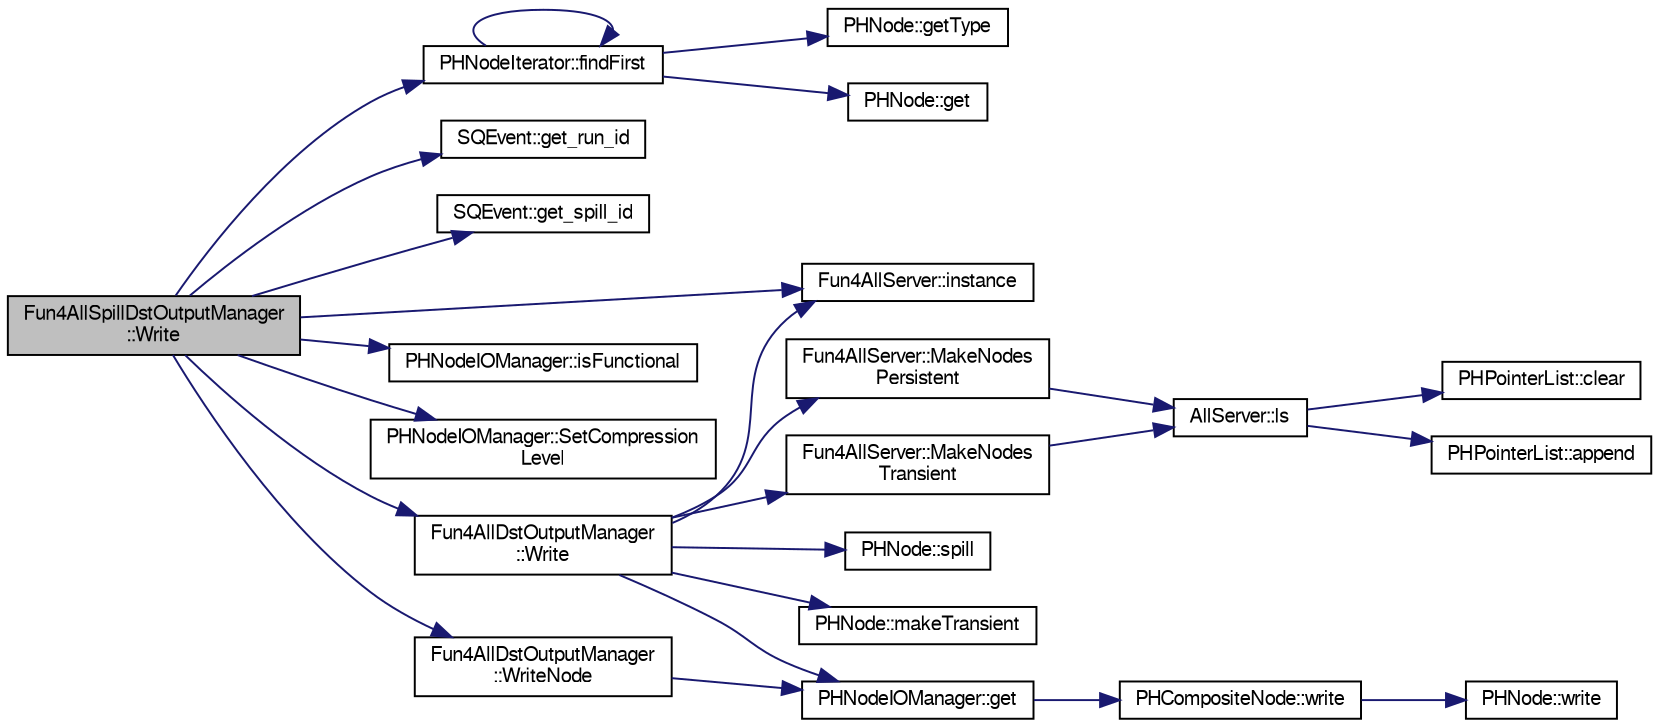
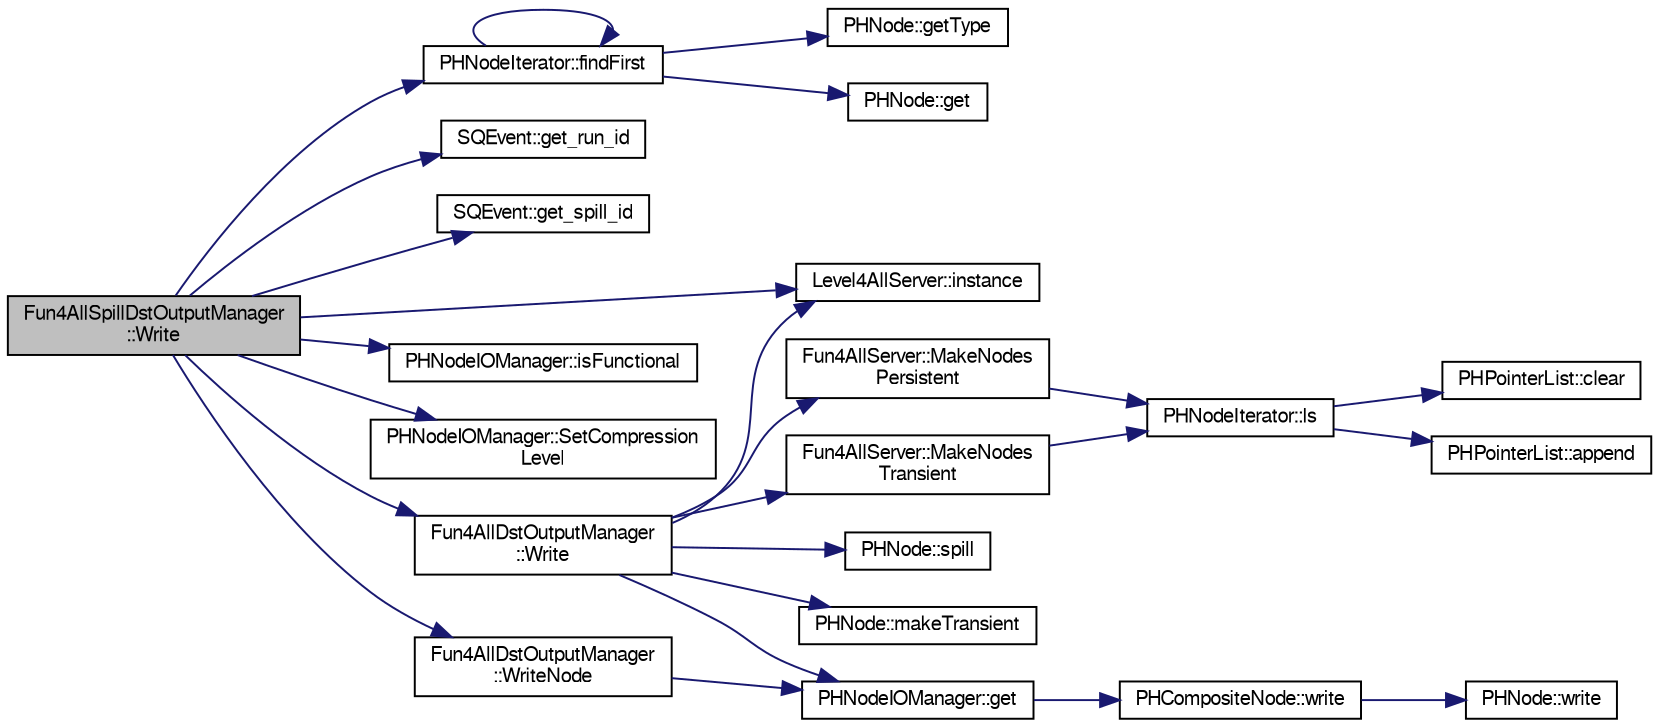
(918, 282) -> (918, 282)
(1240, 418) -> (1240, 418)
